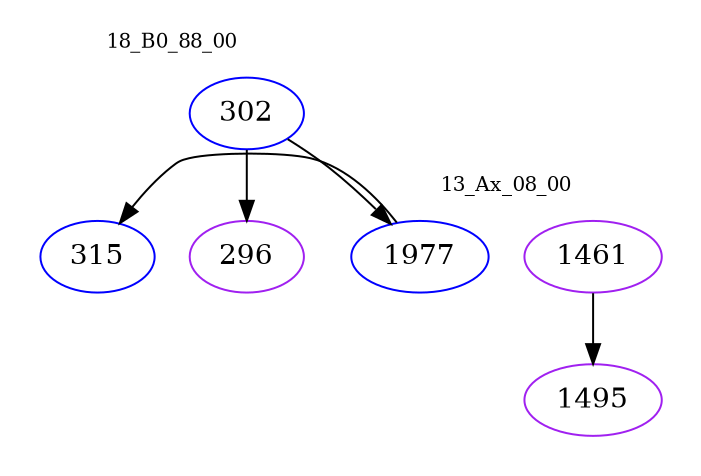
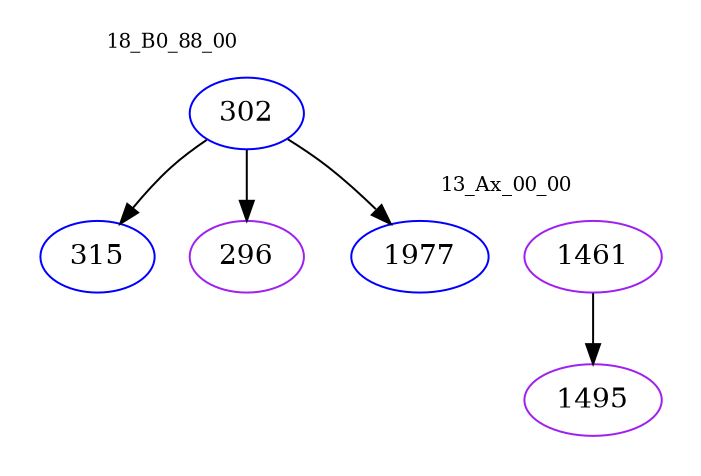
(266, 154) -> (167, 171)
(507, 186) -> (507, 186)
